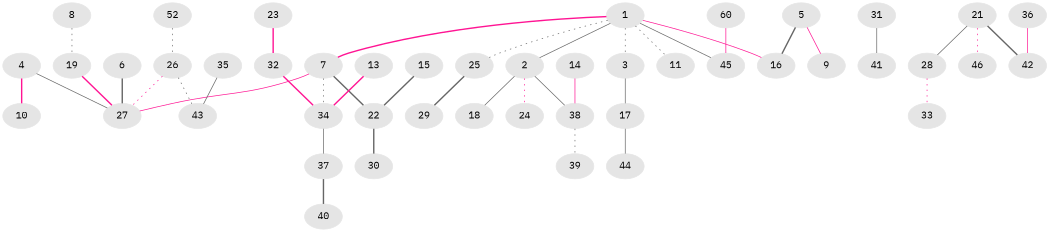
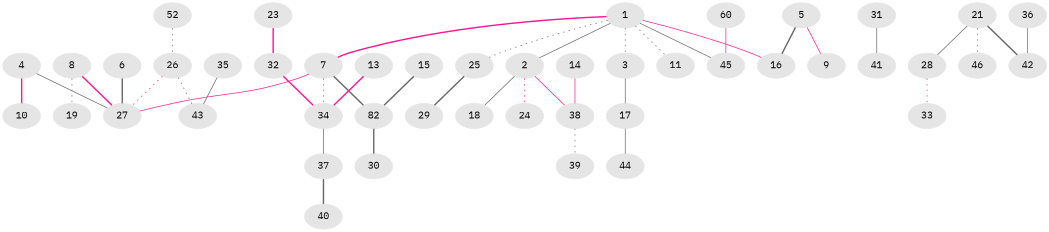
(97, 91) -> (97, 91)
(550, 91) -> (550, 91)
(374, 116) -> (374, 116)
